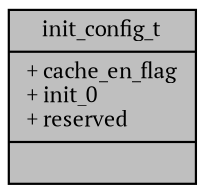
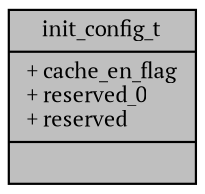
(63, 96) -> (87, 96)
